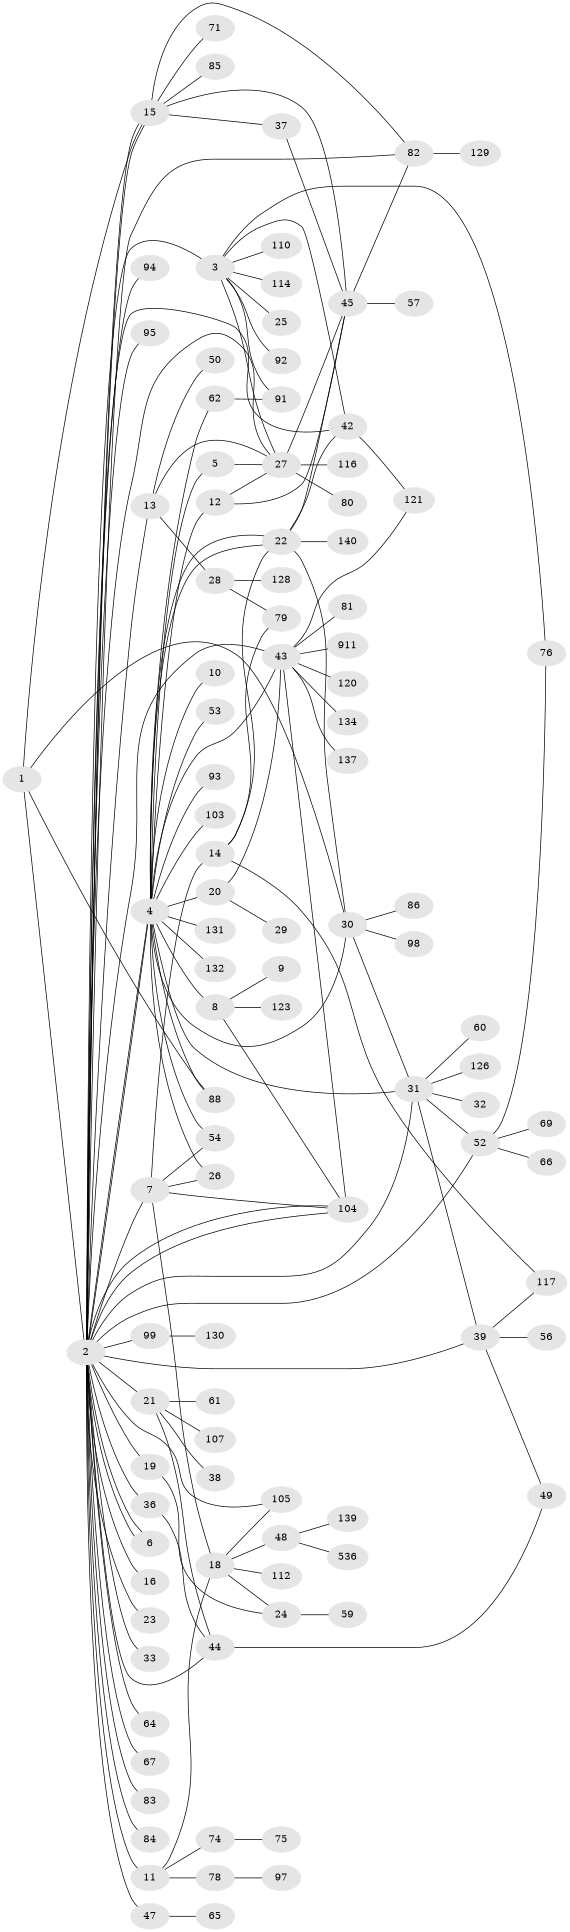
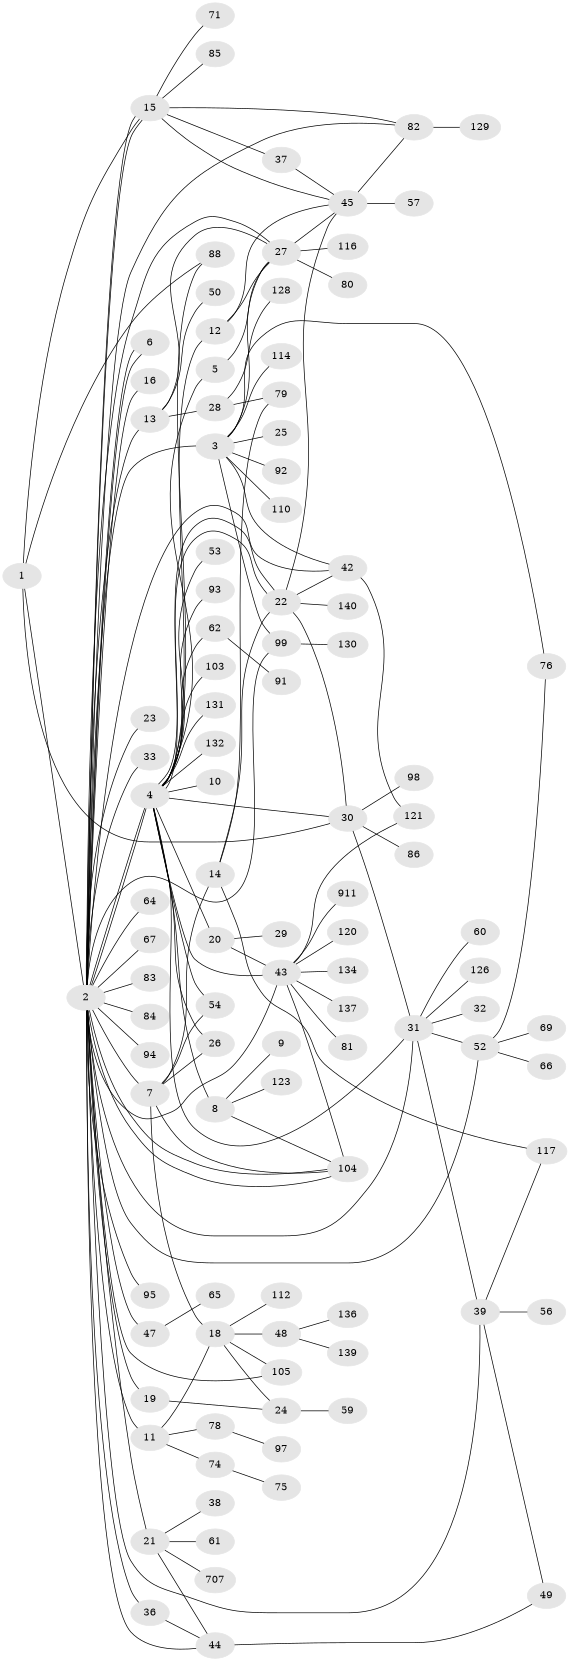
(248, 334) -> (237, 535)
(215, 1440) -> (215, 1580)
(348, 1557) -> (348, 1315)
